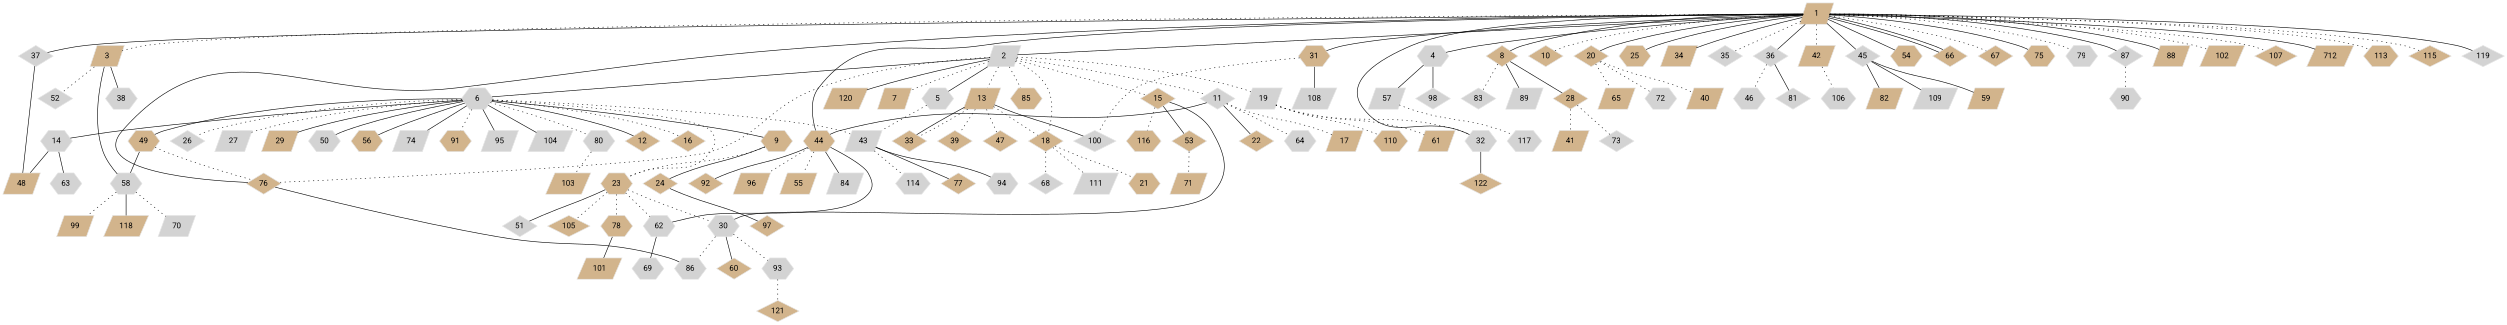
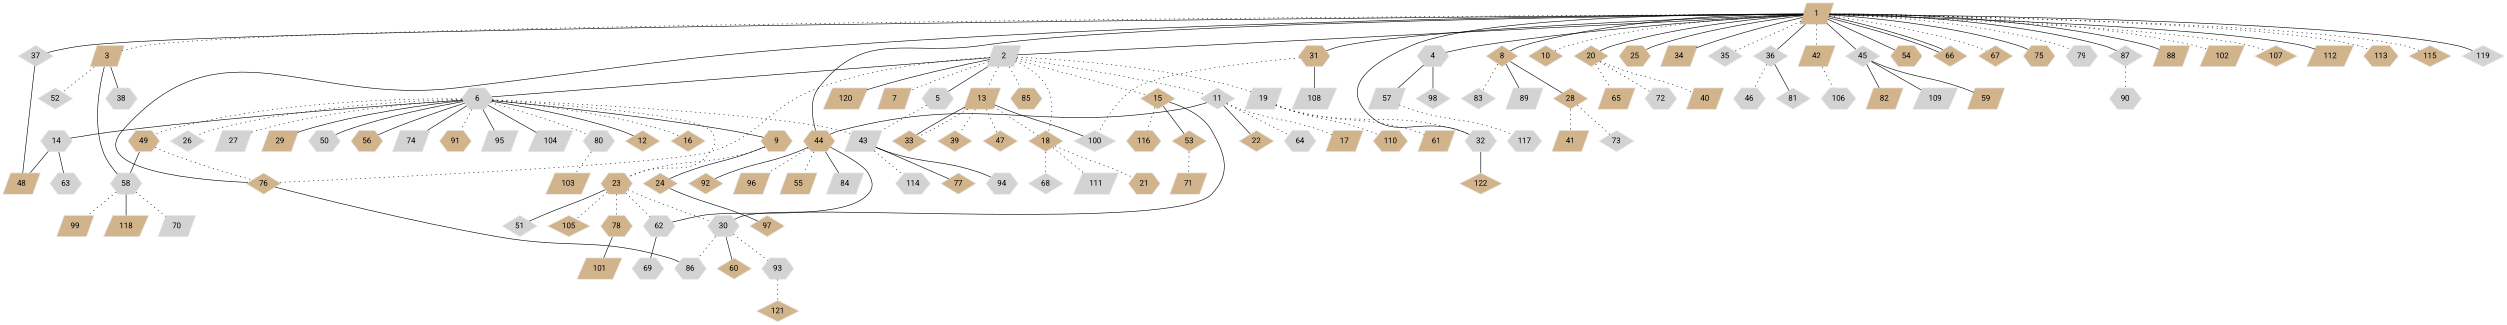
(2330, 56) -> (2330, 56)
(307, 106) -> (307, 106)
